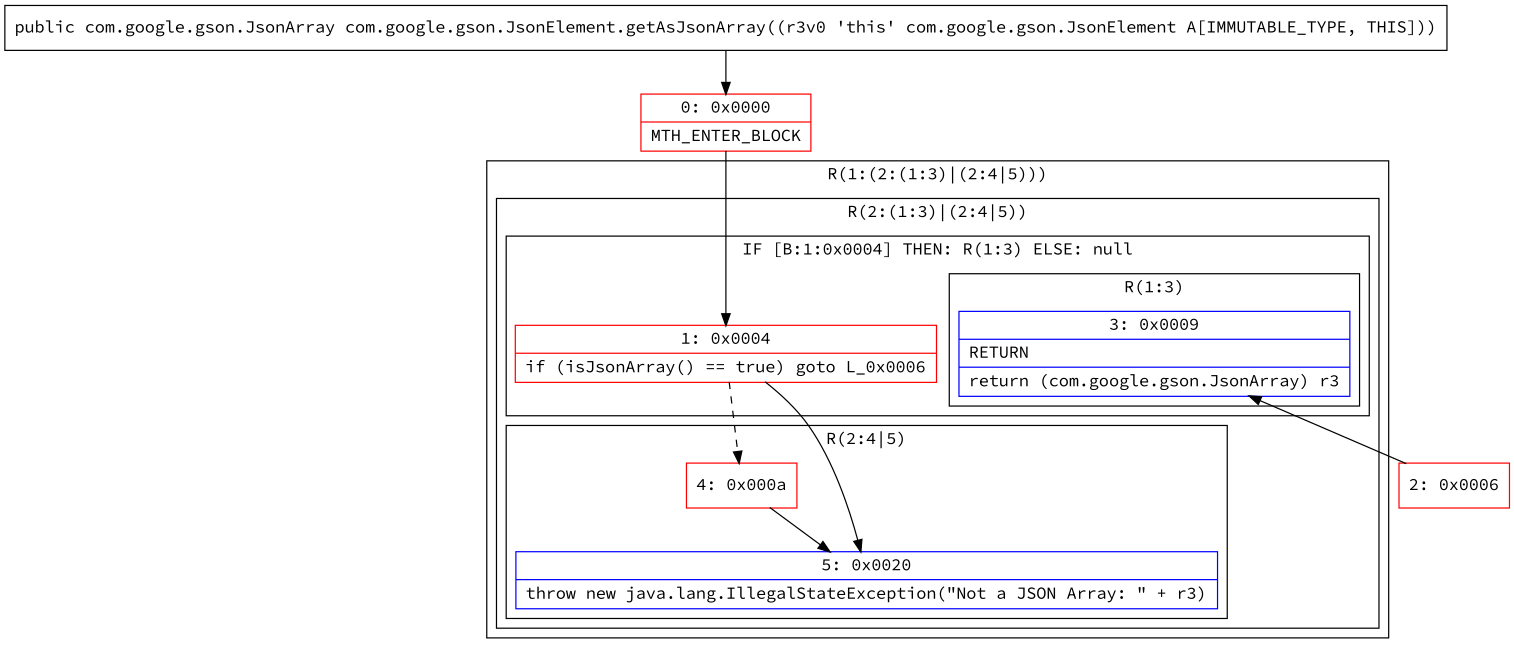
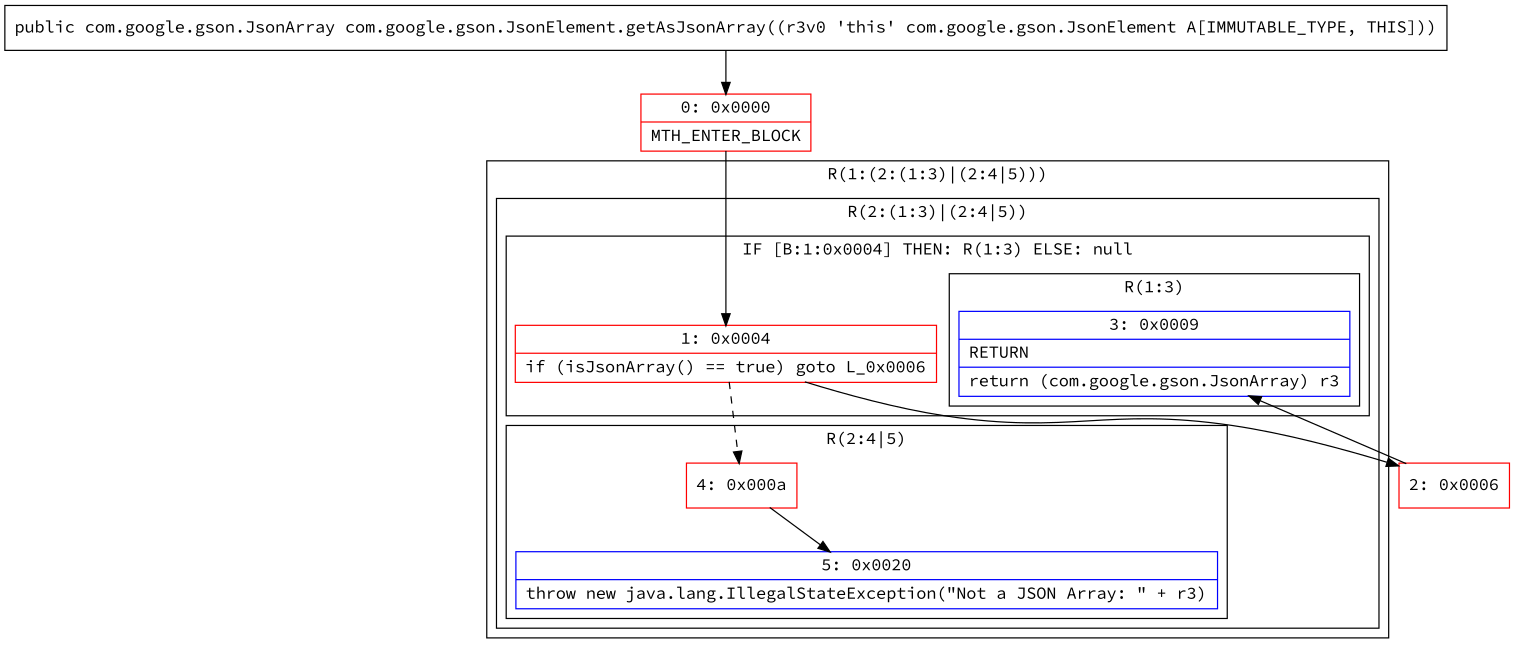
(825, 453) -> (1243, 427)
